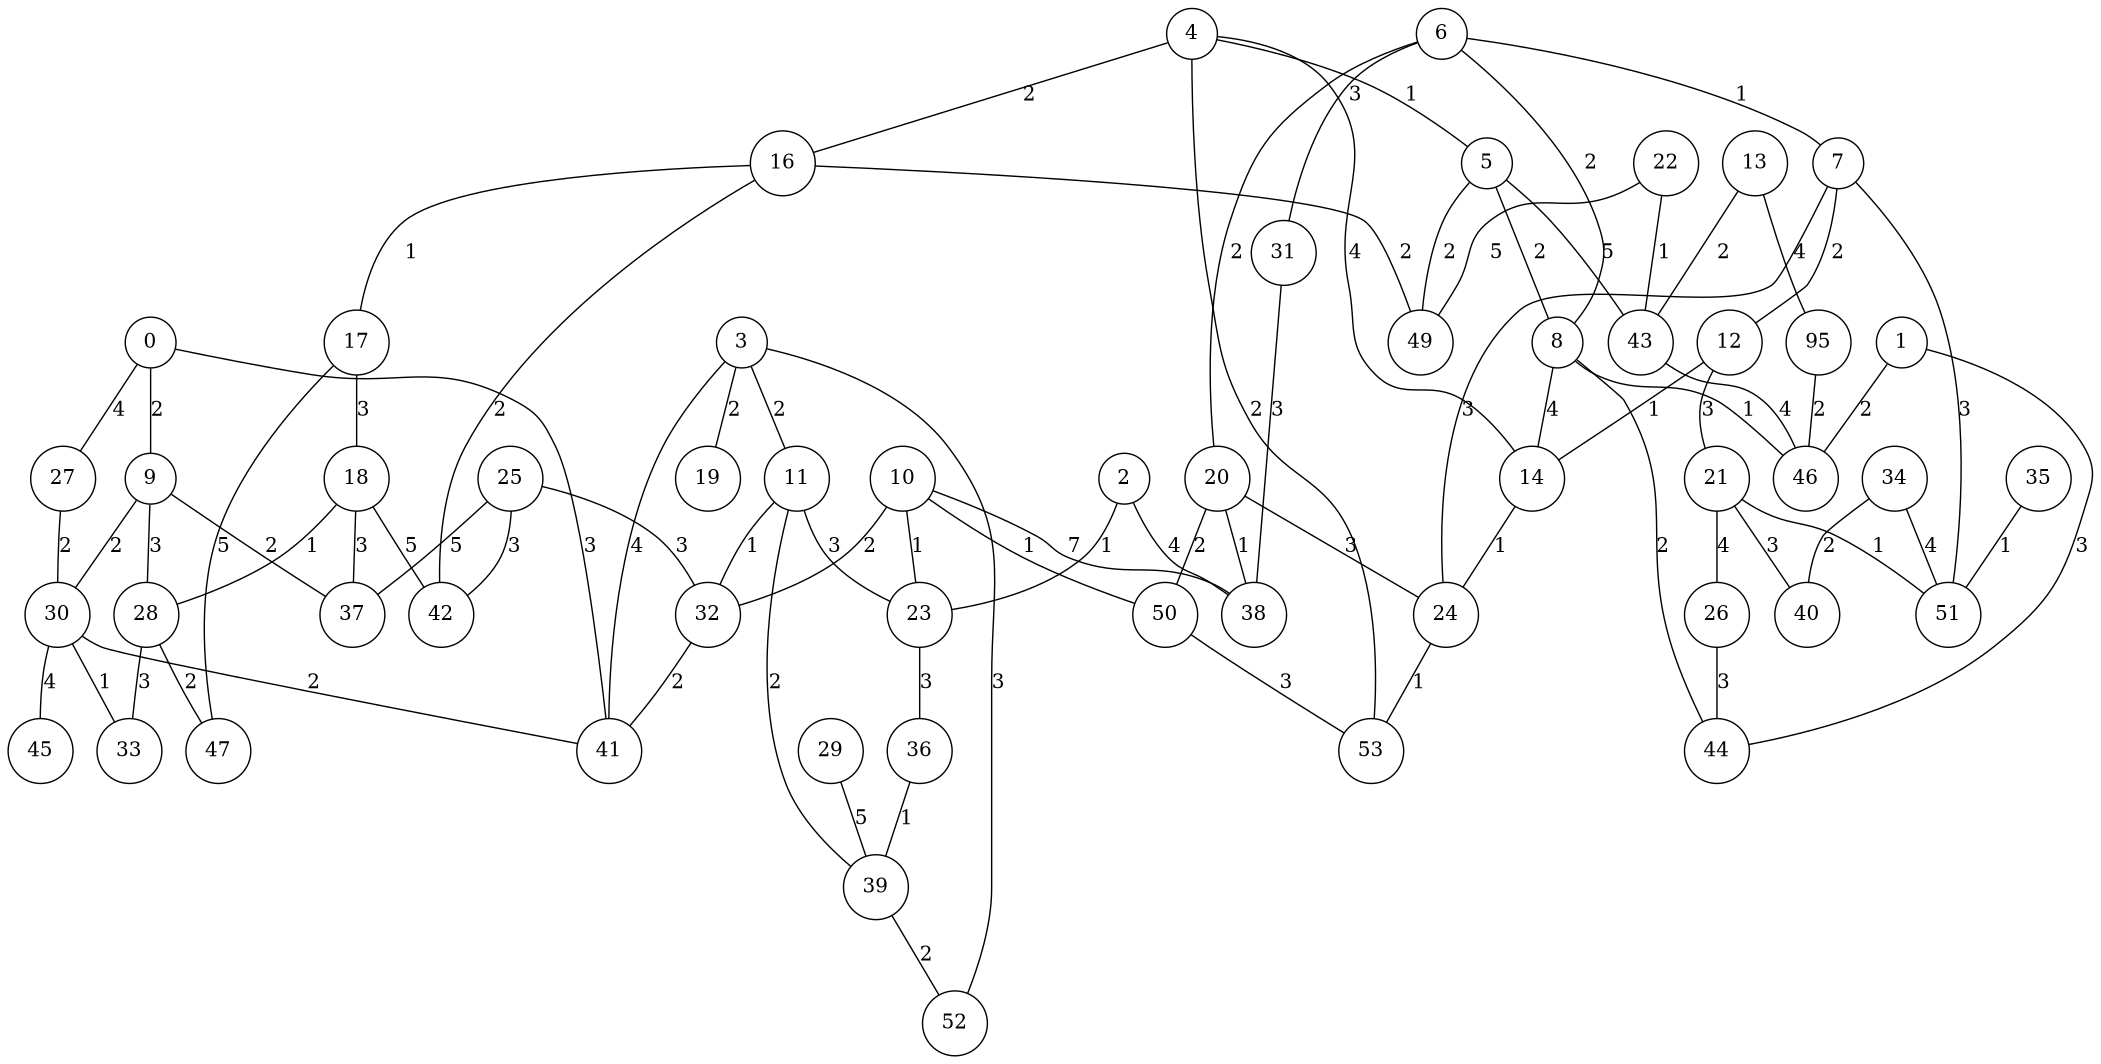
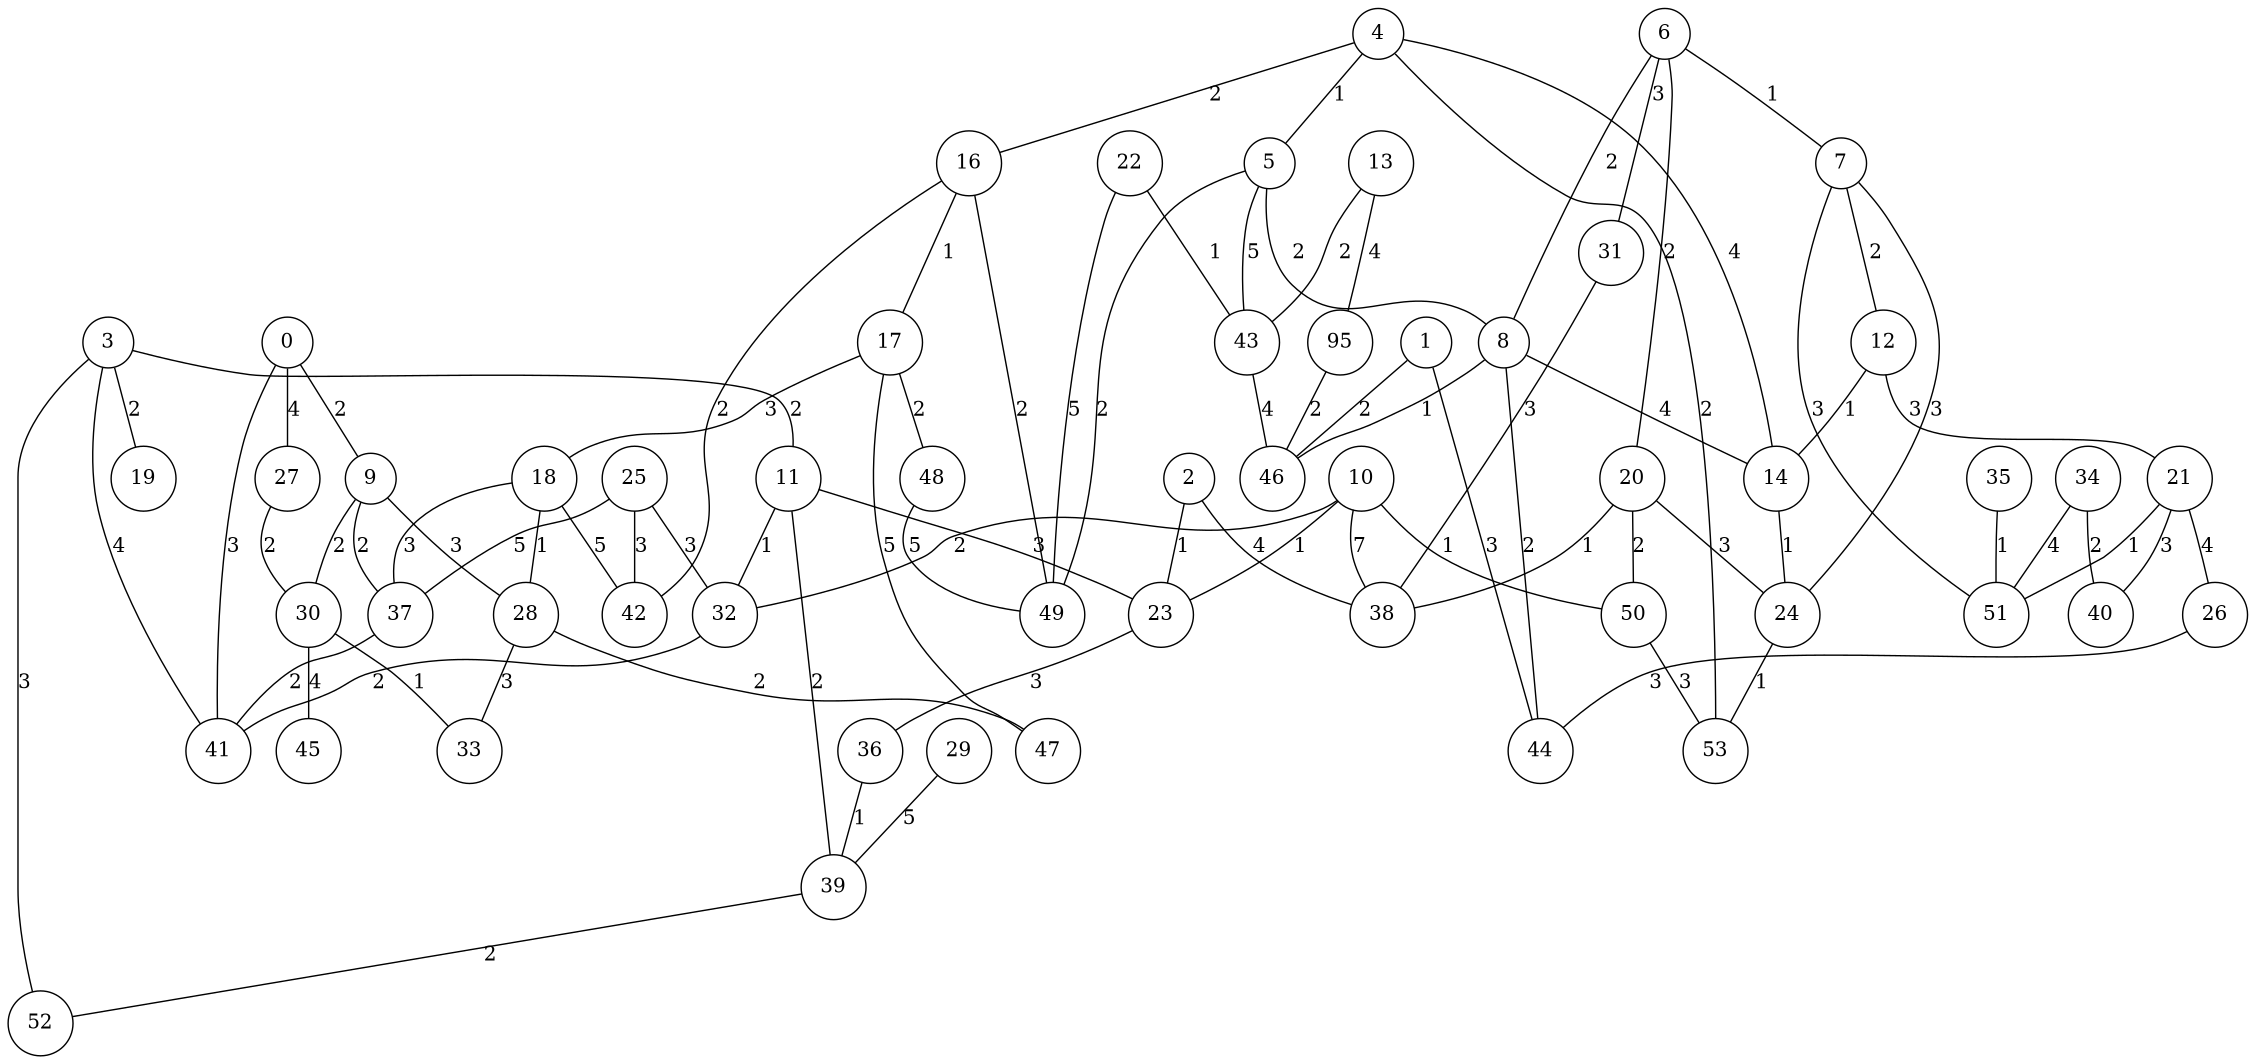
none -> (932, 479)
(328, 695) -> (298, 667)
